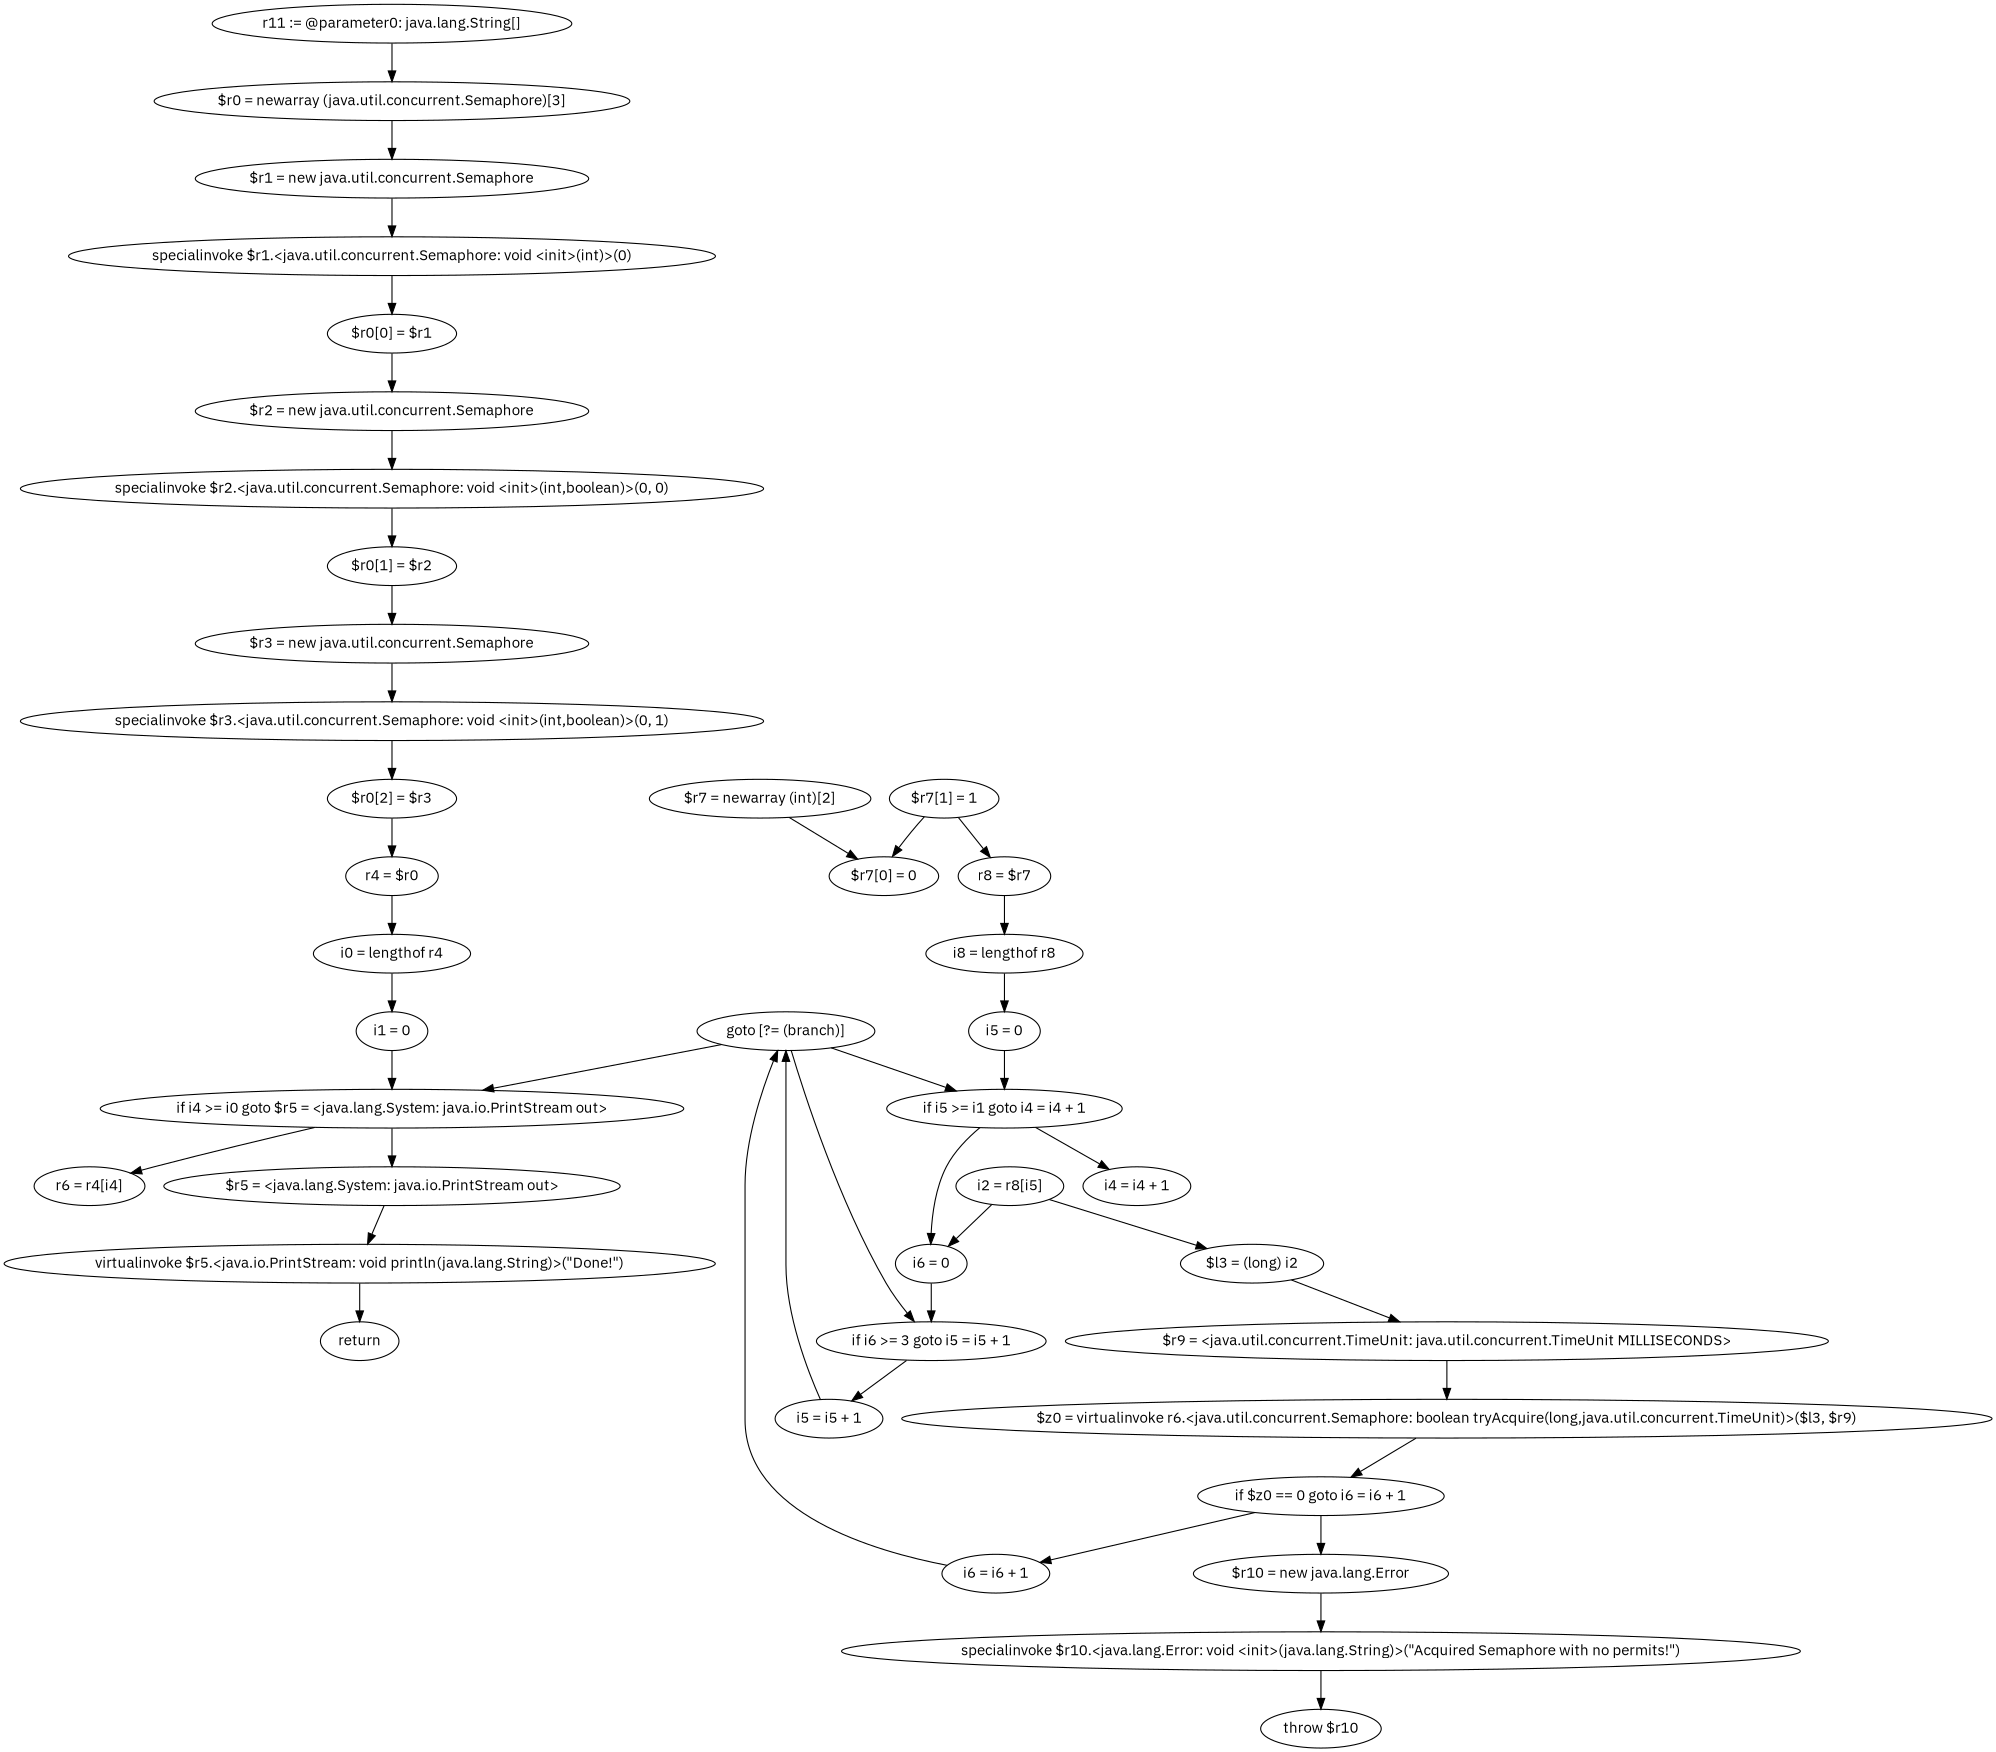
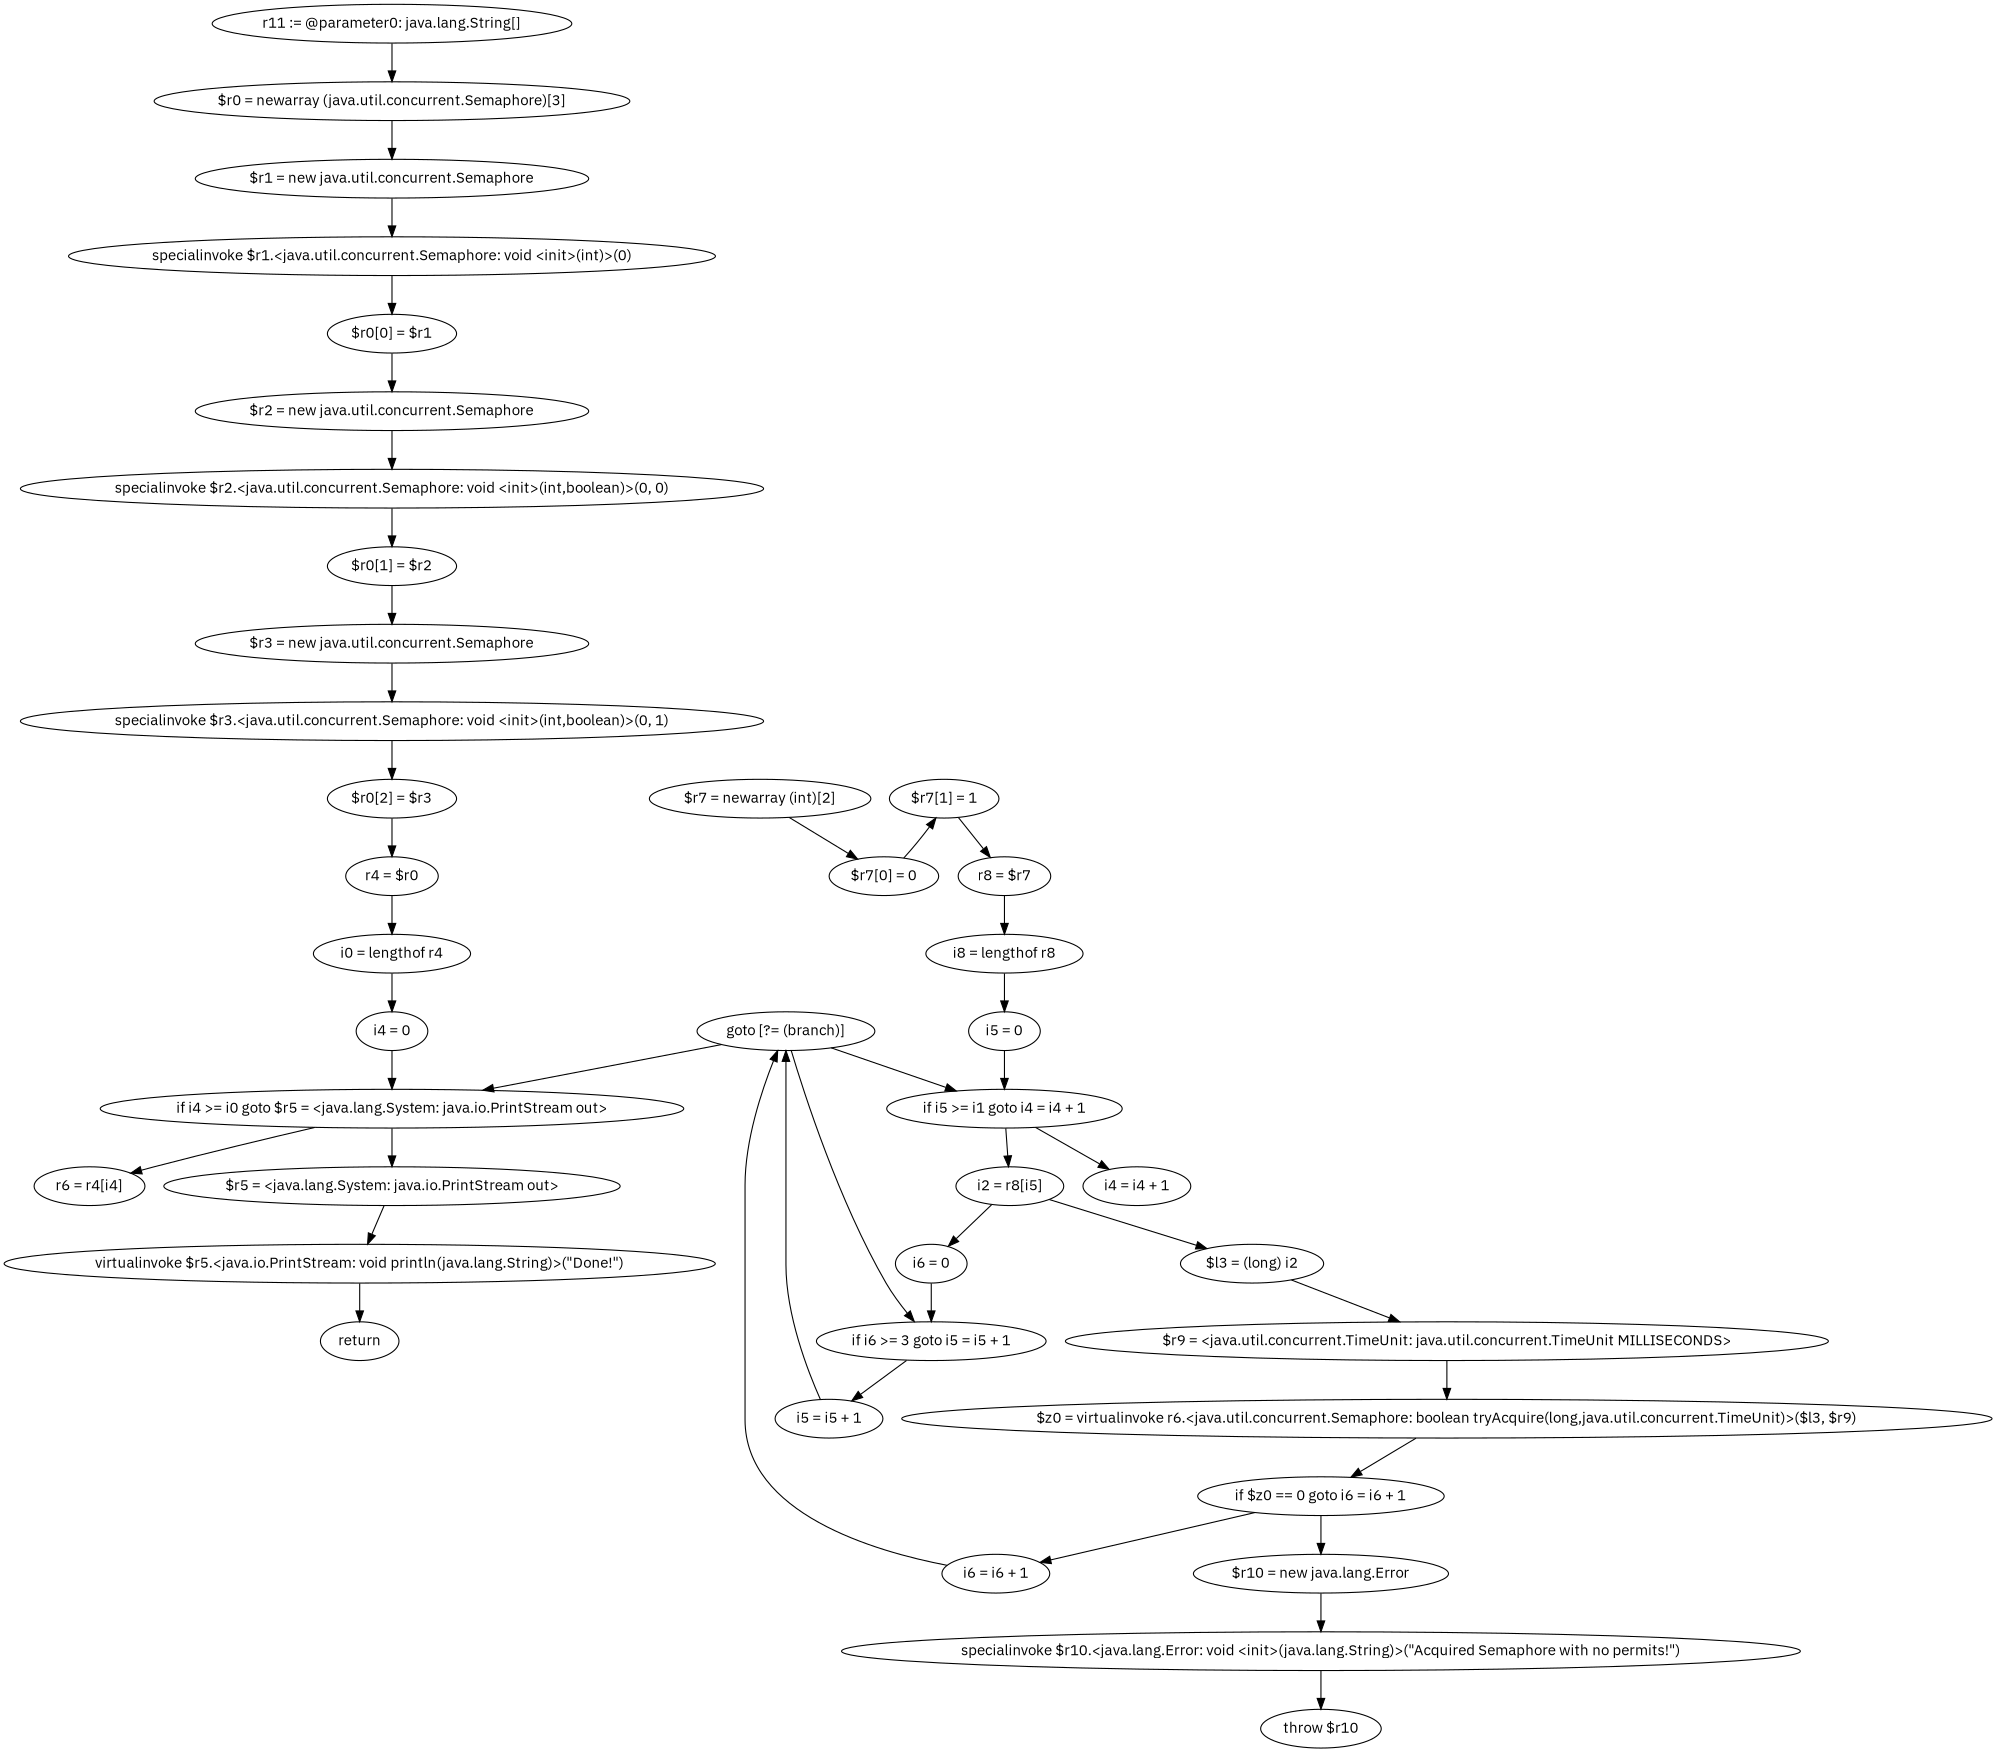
(911, 832) -> (917, 843)
(392, 1031) -> (392, 1031)
(943, 1175) -> (1007, 1142)
